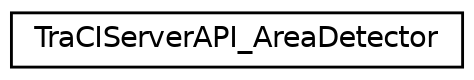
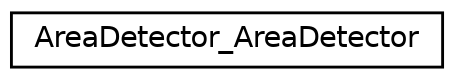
(237, 40) -> (227, 40)
